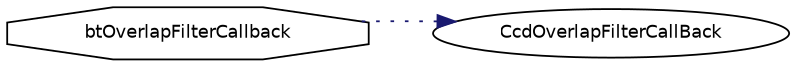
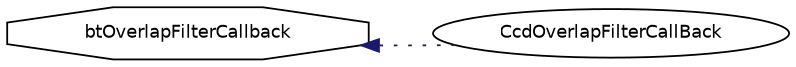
(399, 21) -> (417, 45)
